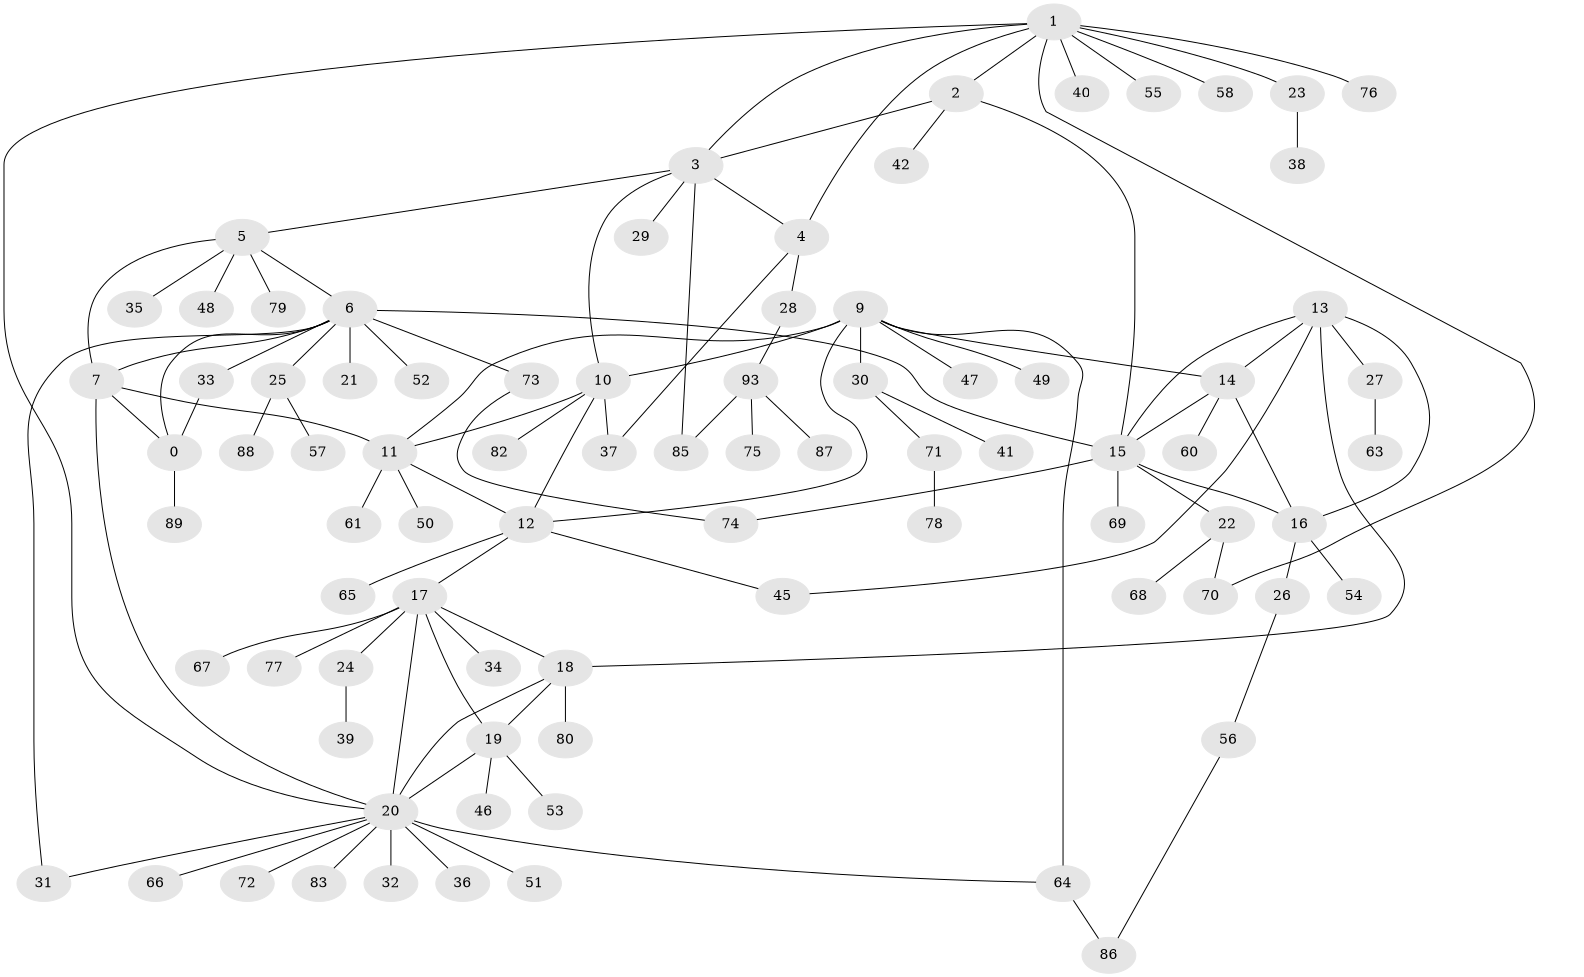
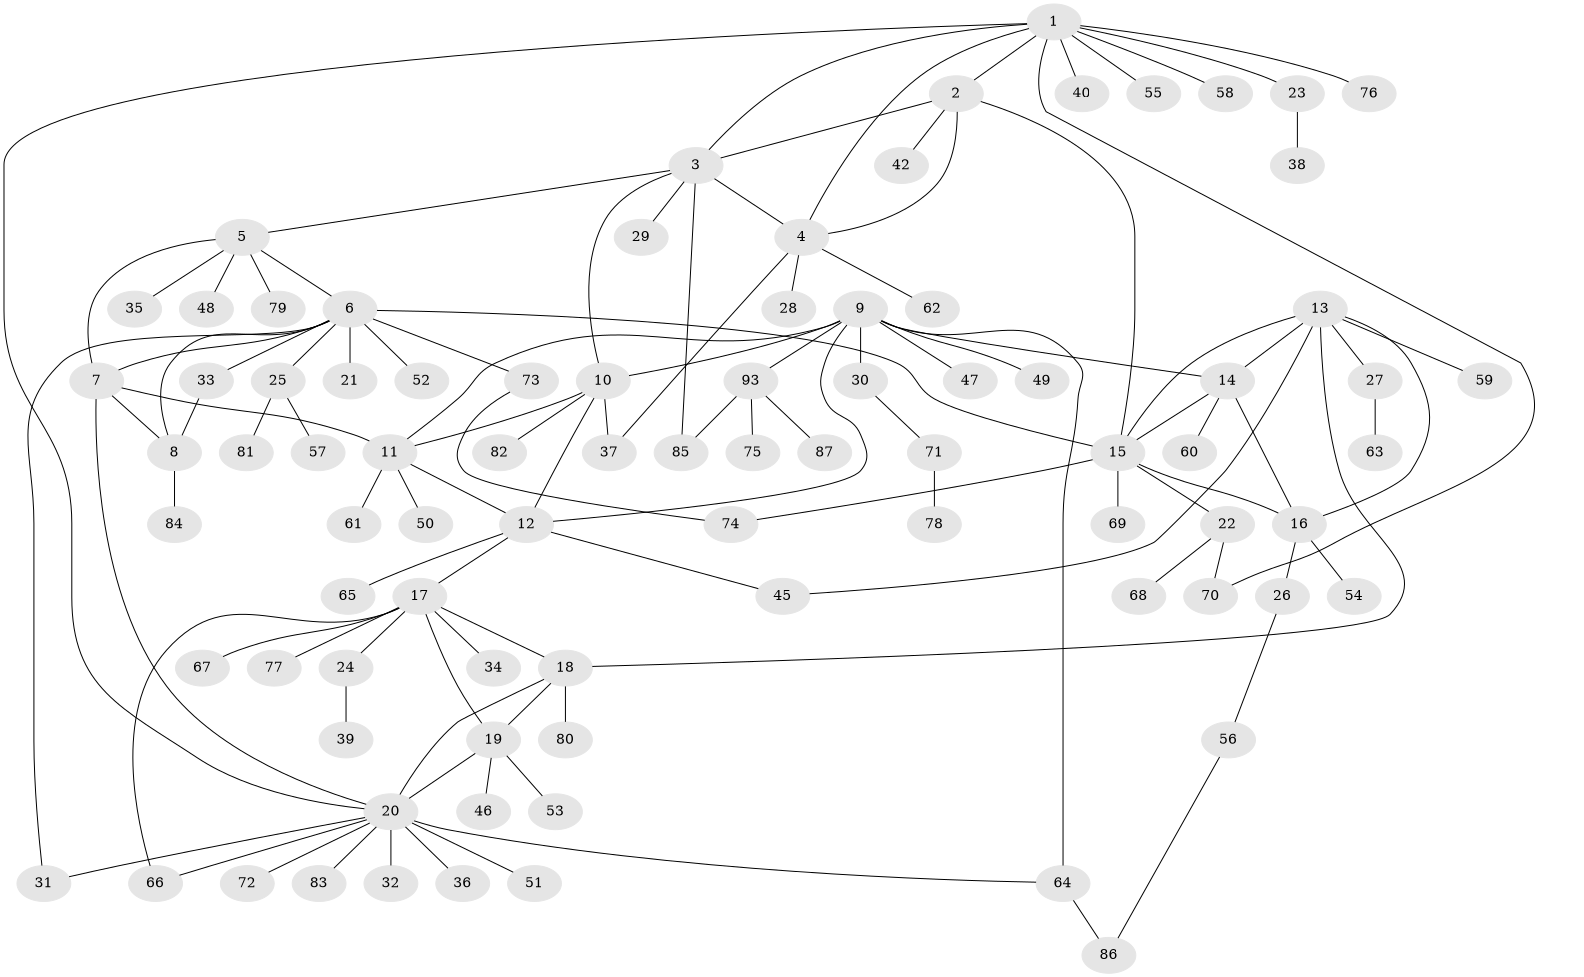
none -> (920, 199)
none -> (932, 309)
(766, 352) -> (804, 346)
none -> (1485, 381)
(175, 453) -> (175, 453)
(246, 453) -> (246, 453)
(1006, 453) -> none
(175, 525) -> (175, 525)
(405, 704) -> (174, 643)
